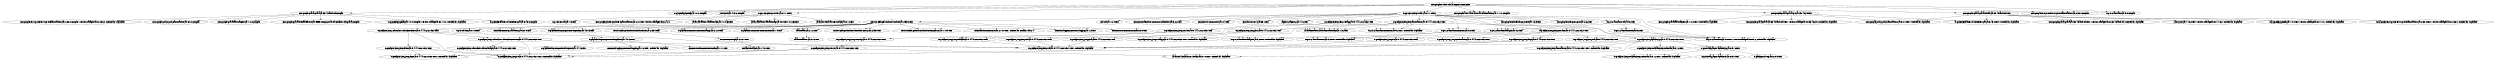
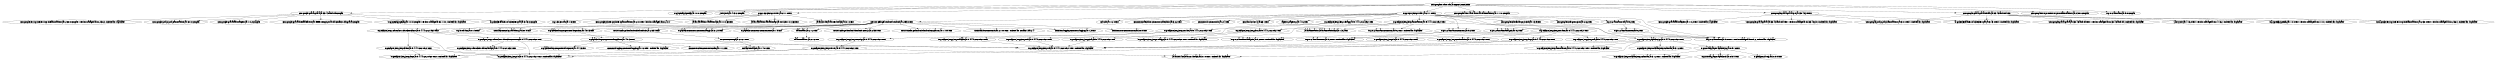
(667, 17) -> (667, 17)
